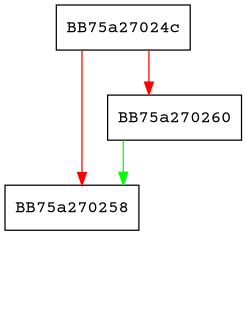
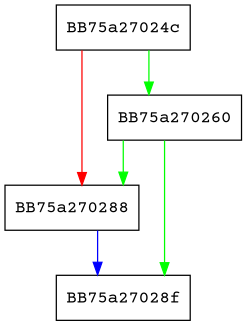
(149, 66) -> (149, 66)
(72, 208) -> (72, 208)
none -> (123, 298)
